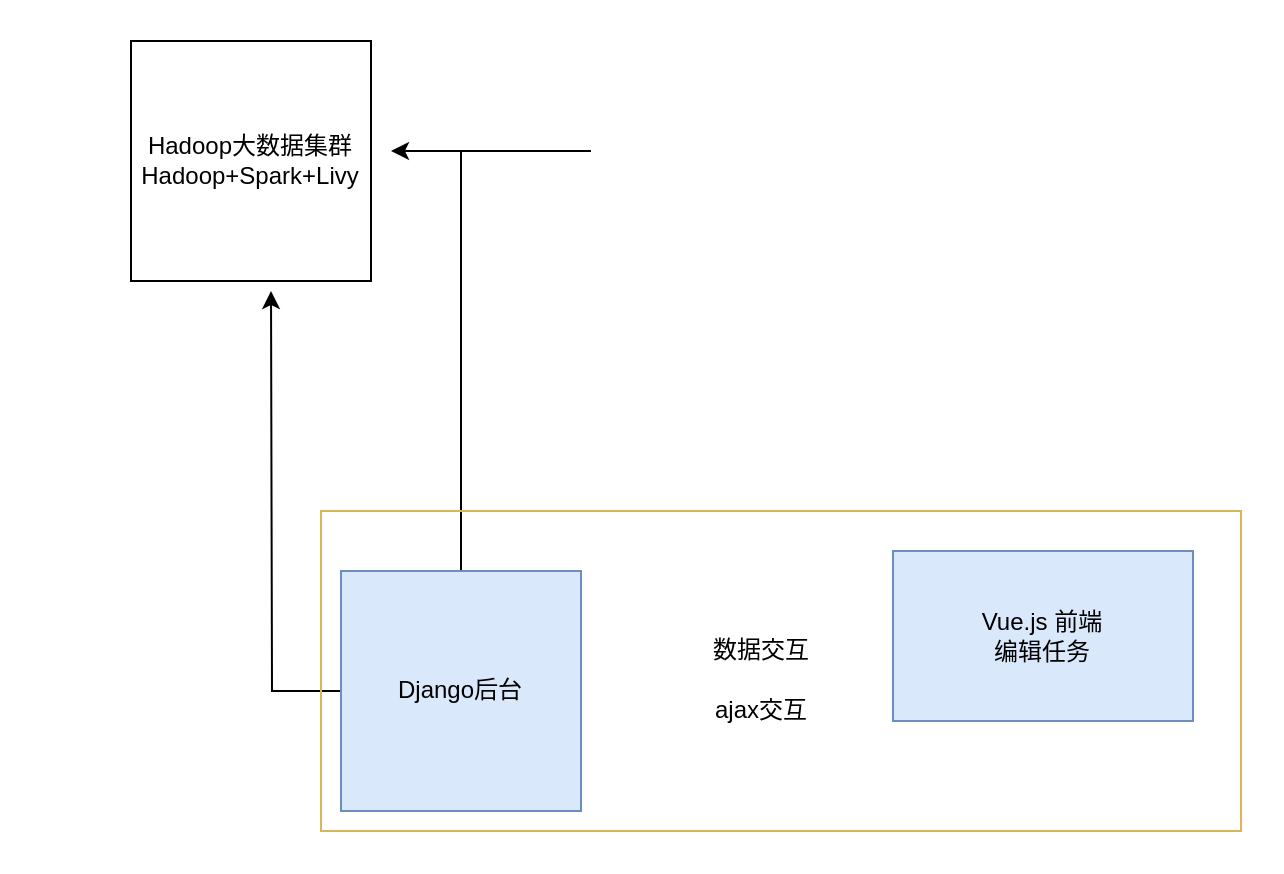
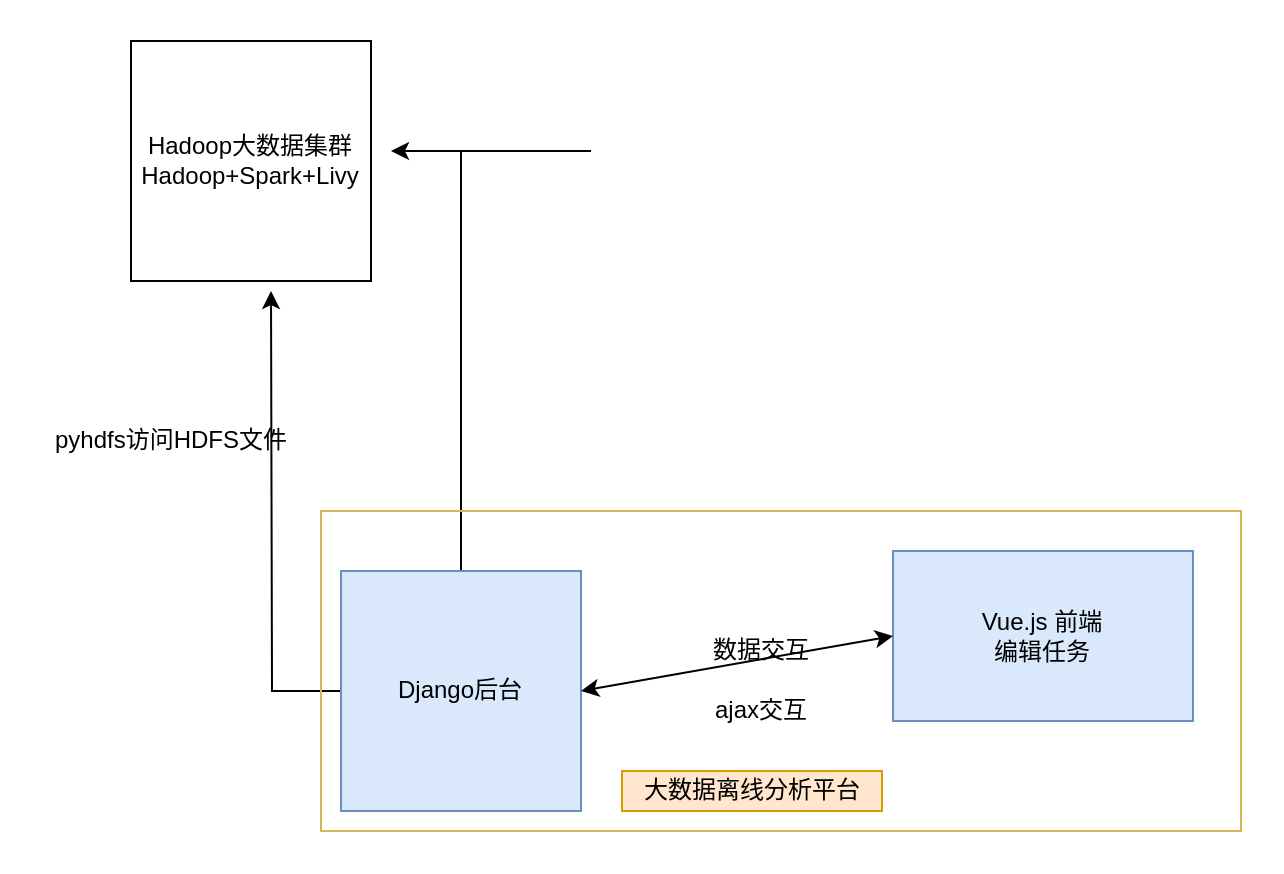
none -> (171, 441)
none -> (737, 664)
none -> (752, 791)
